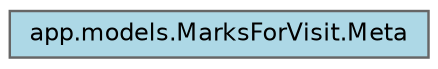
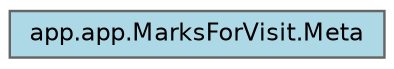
(219, 34) -> (197, 34)
